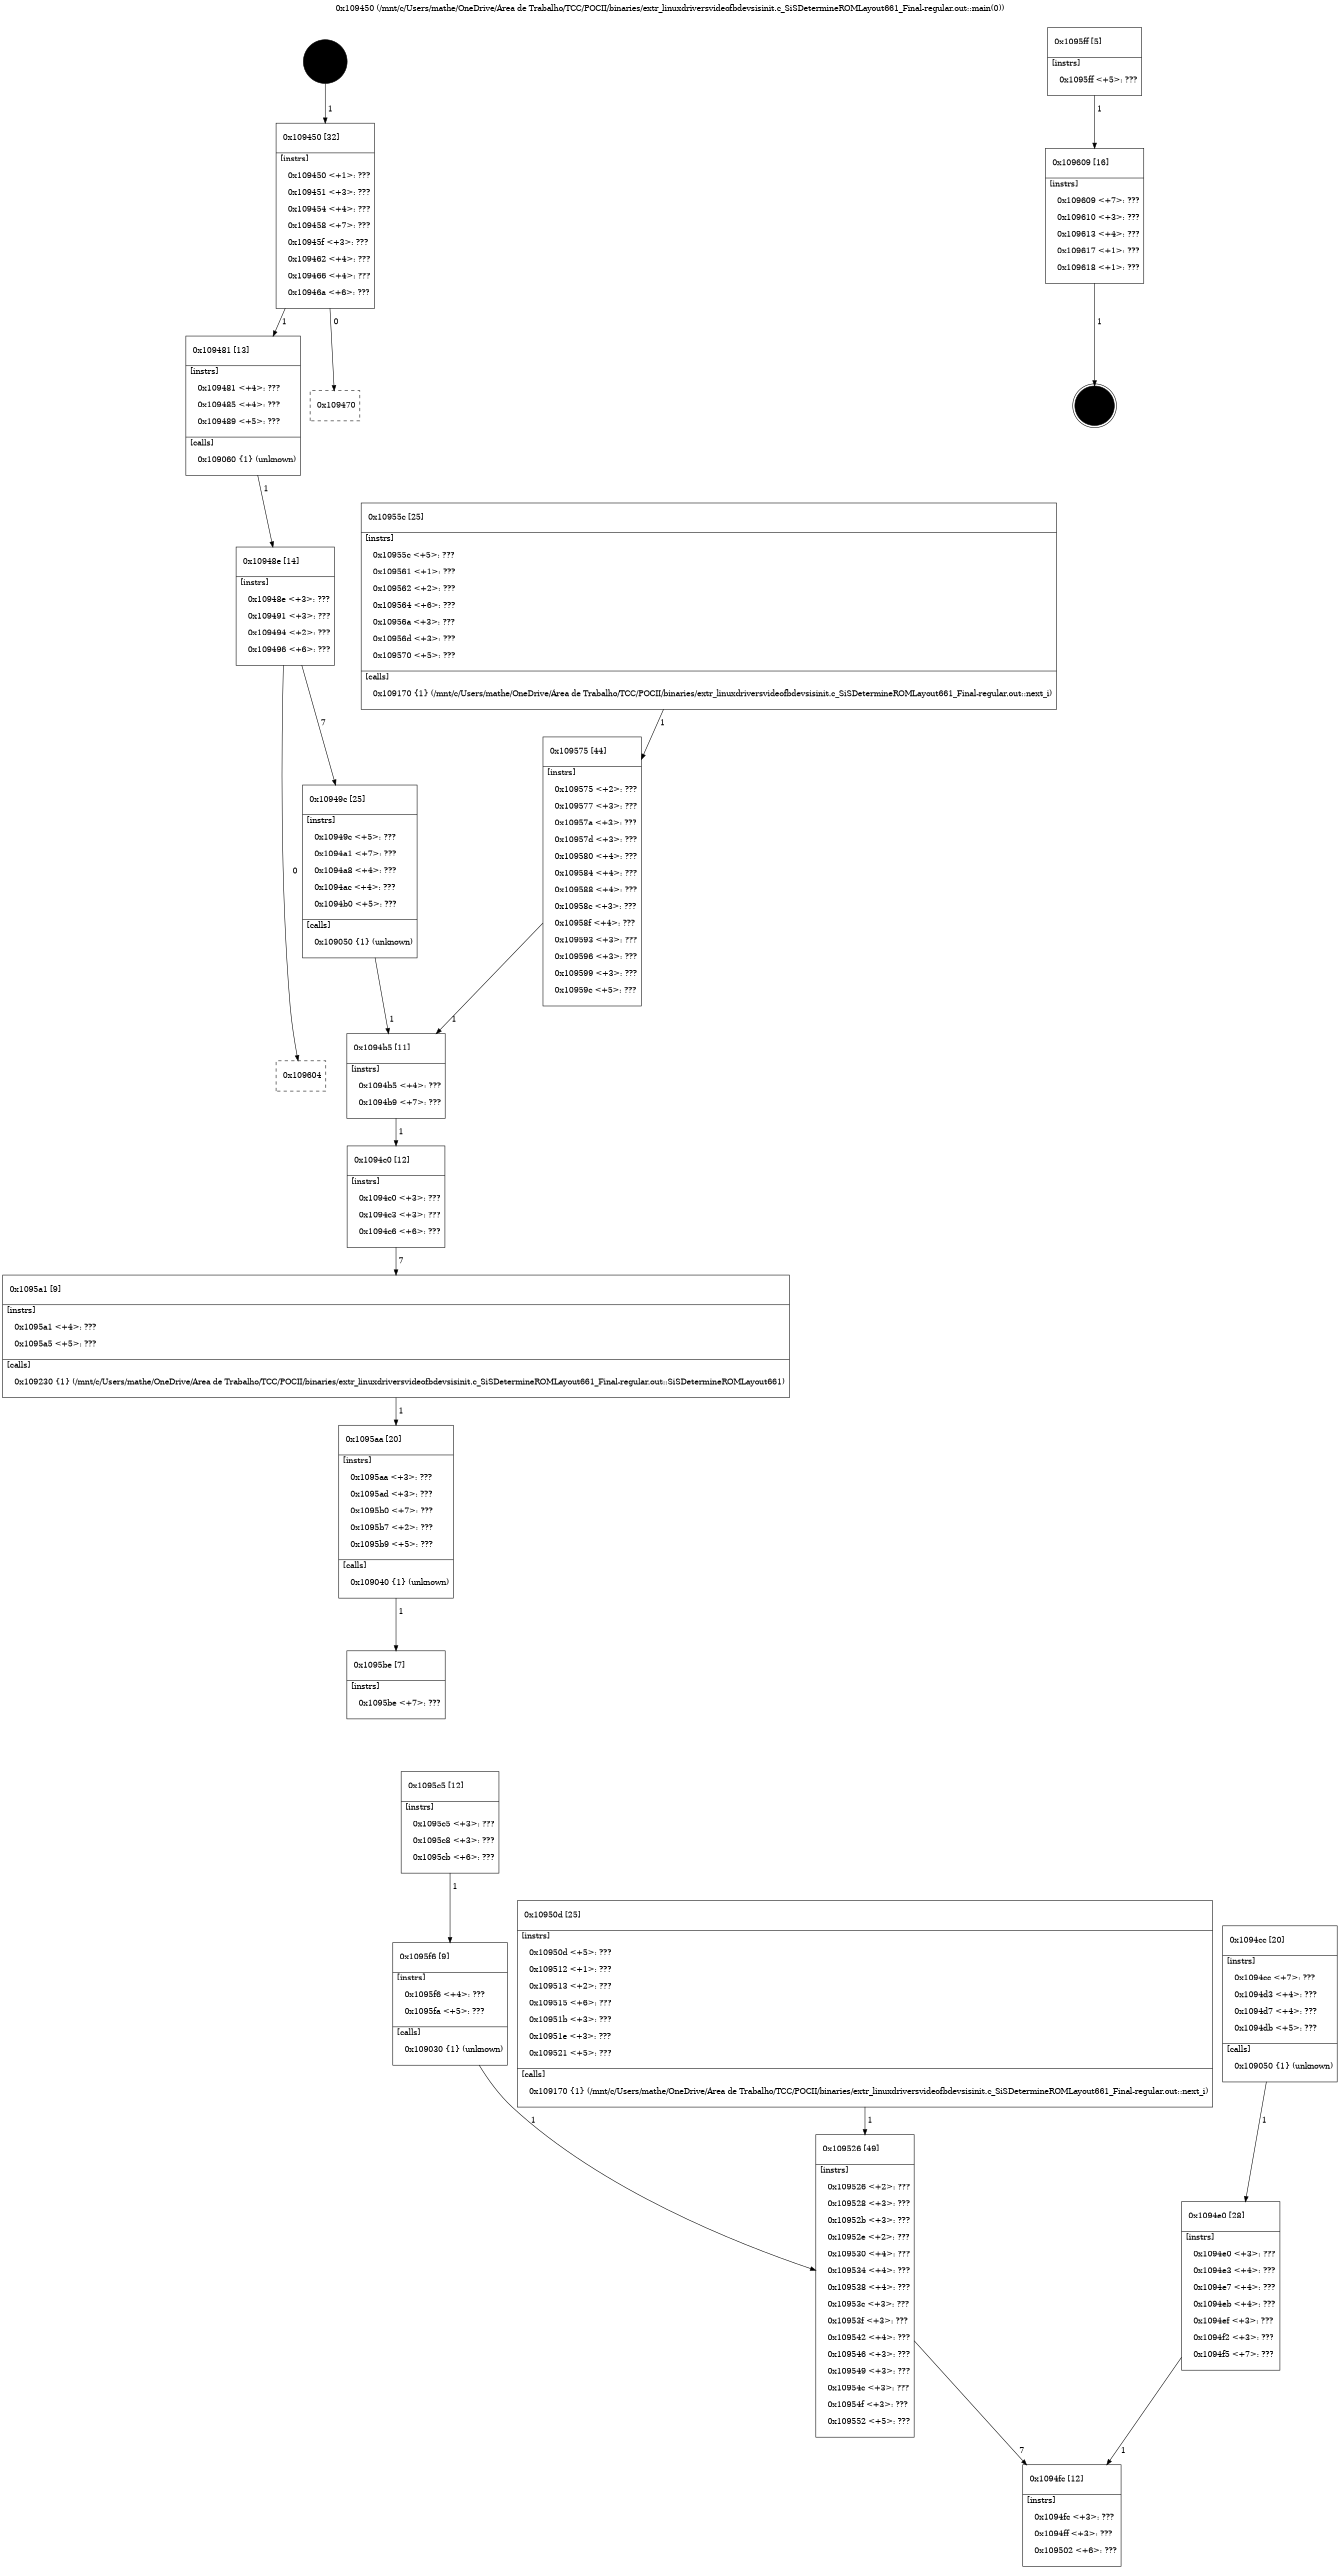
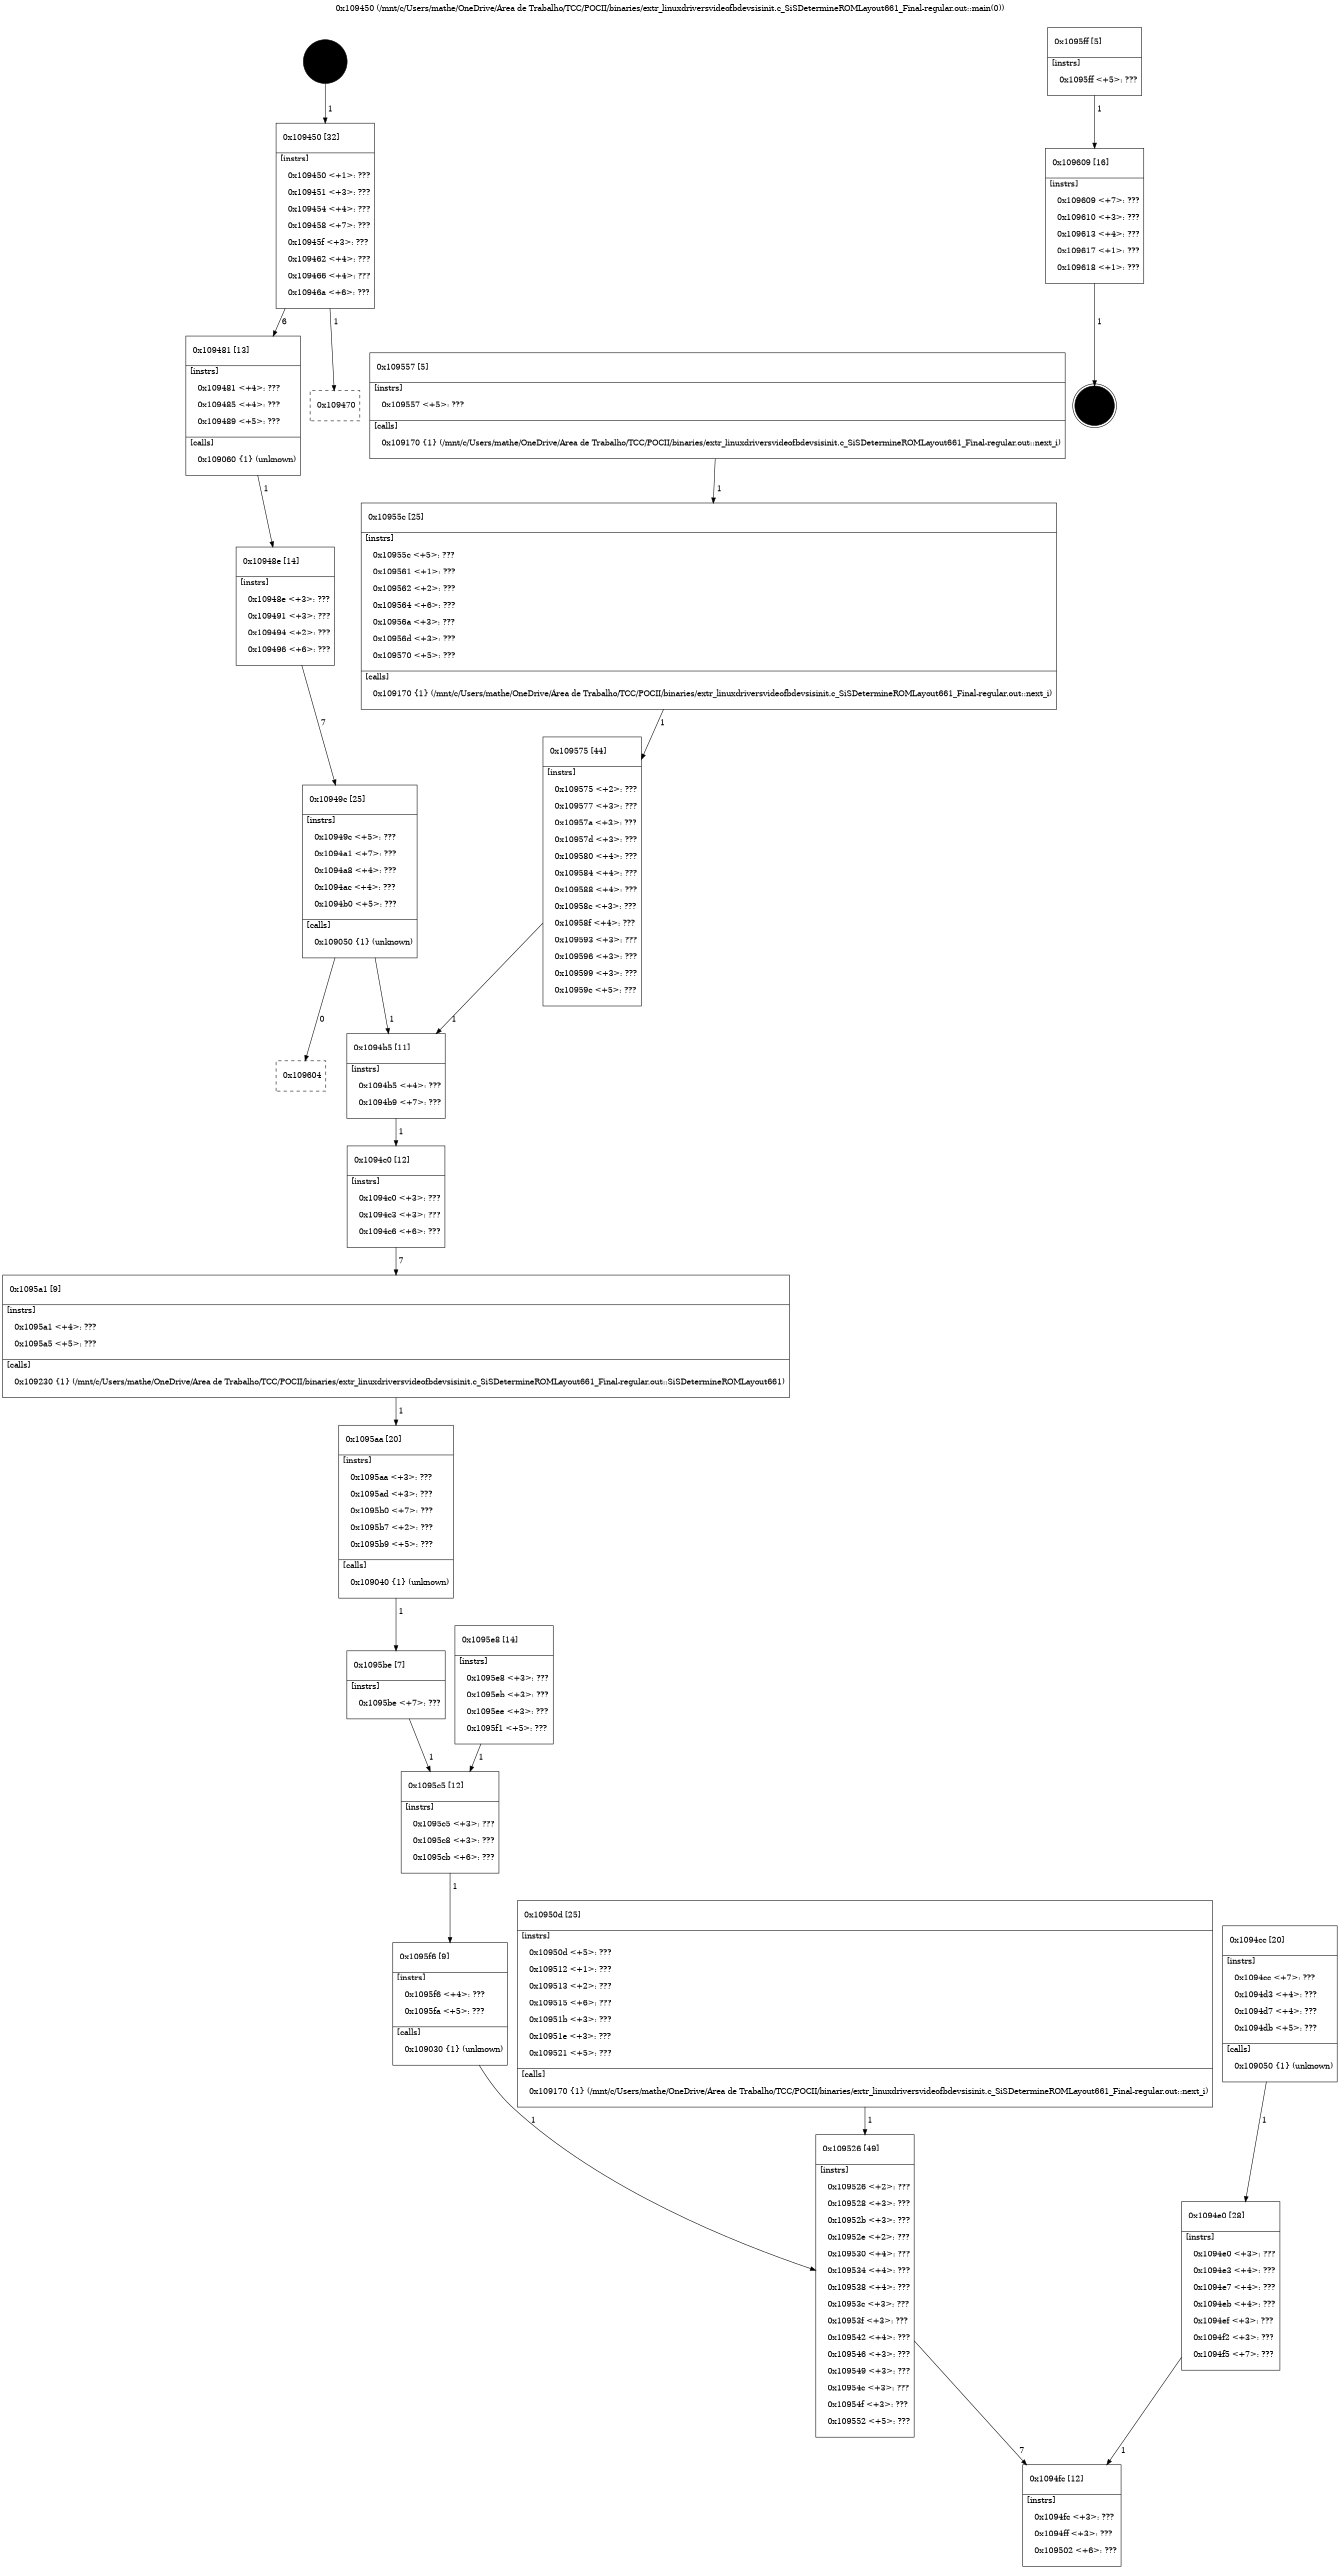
(283, 322) -> (283, 322)
(335, 322) -> (335, 322)
none -> (717, 406)
(283, 861) -> (321, 1007)
none -> (504, 1685)
none -> (419, 1743)
